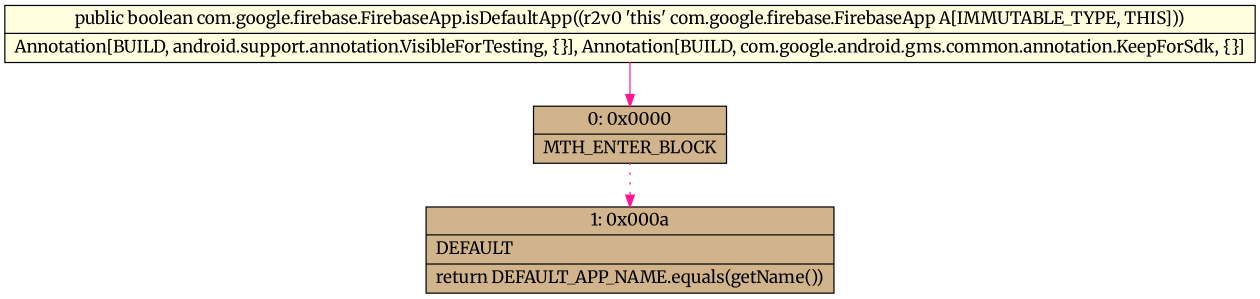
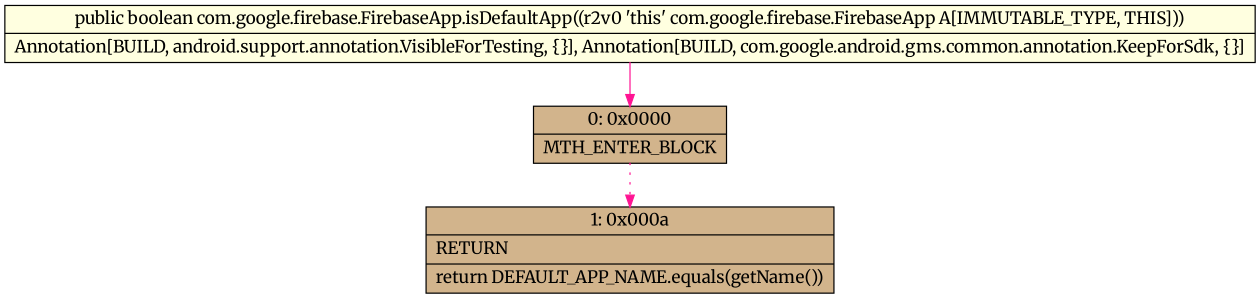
(475, 249) -> (472, 249)
